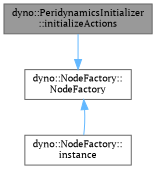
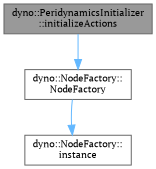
(85, 122) -> (71, 112)
